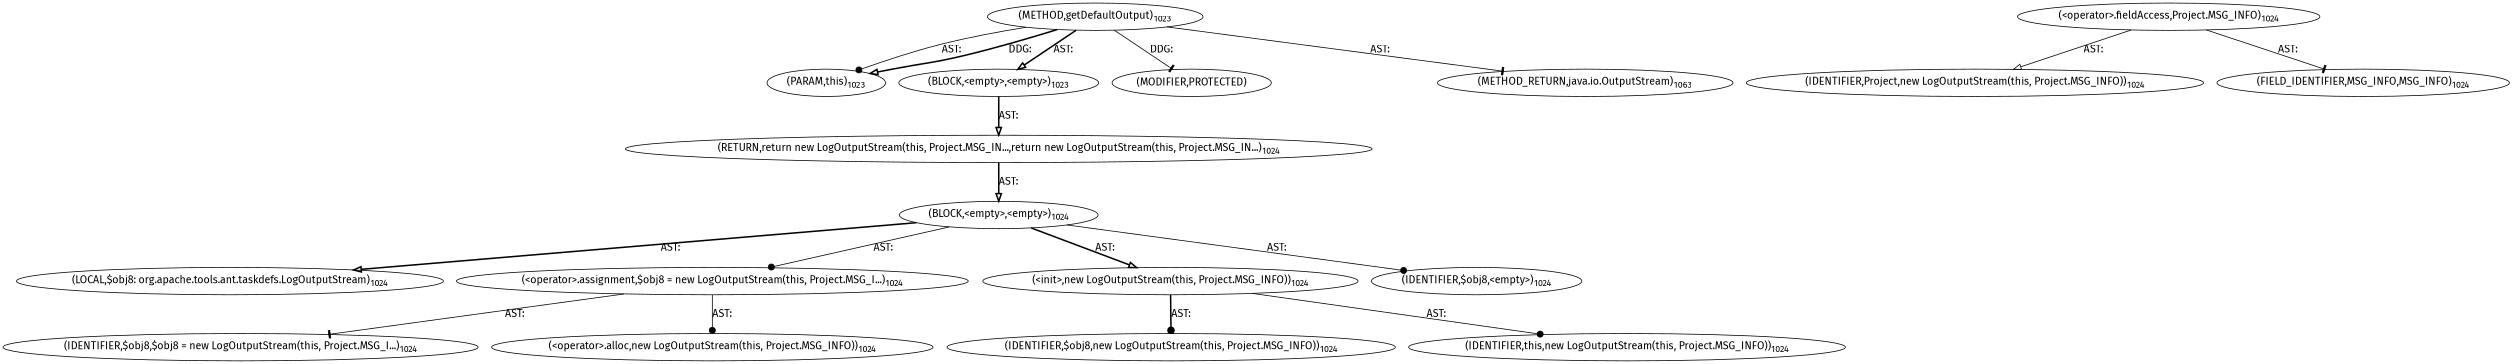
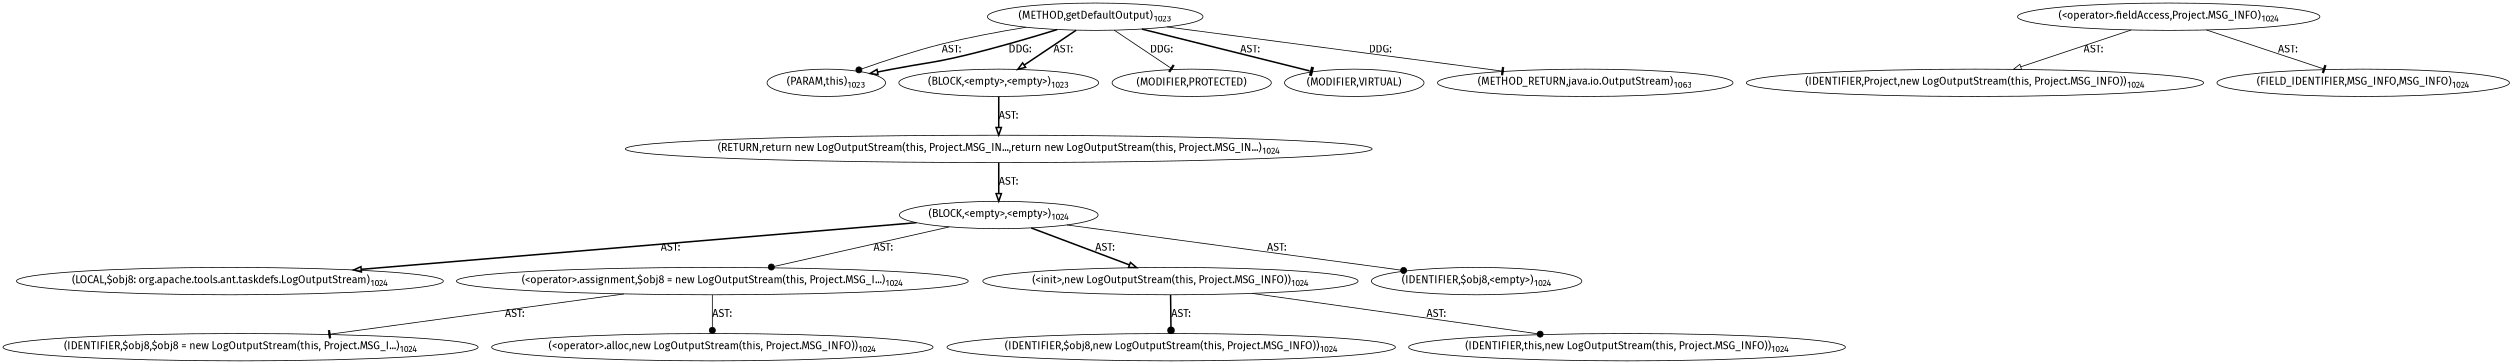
(1382, 50) -> (1382, 50)
none -> (1354, 83)
